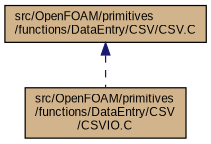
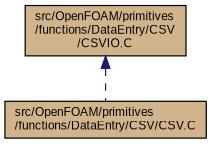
(106, 71) -> (106, 85)
